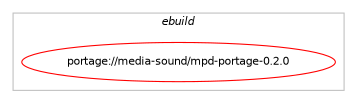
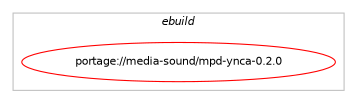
(179, 62) -> (179, 62)
